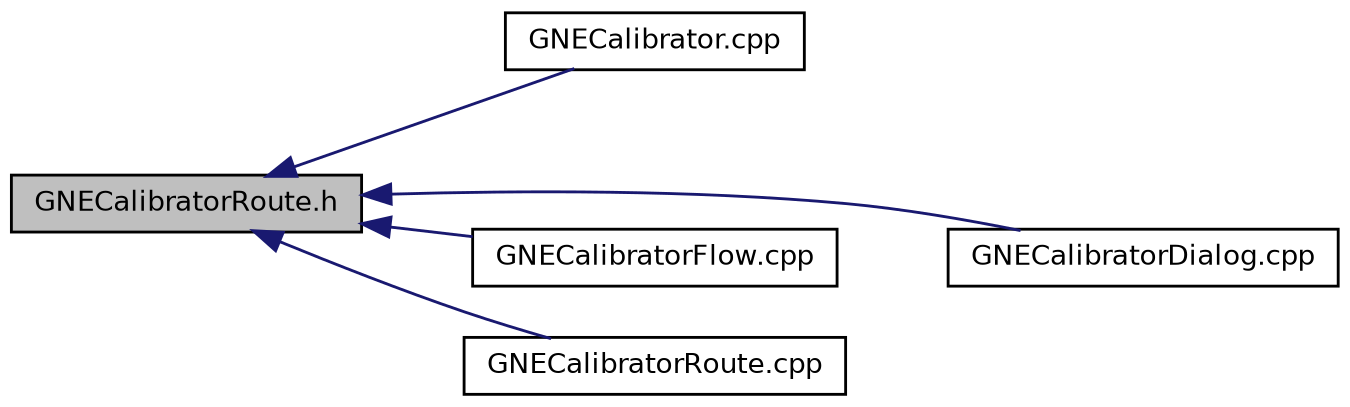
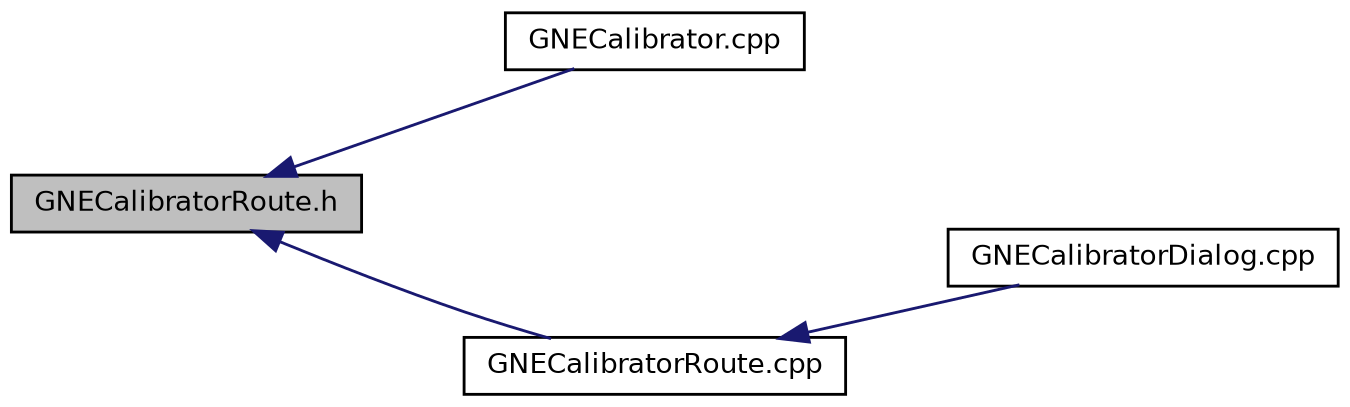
(707, 195) -> (914, 308)
(655, 258) -> none
